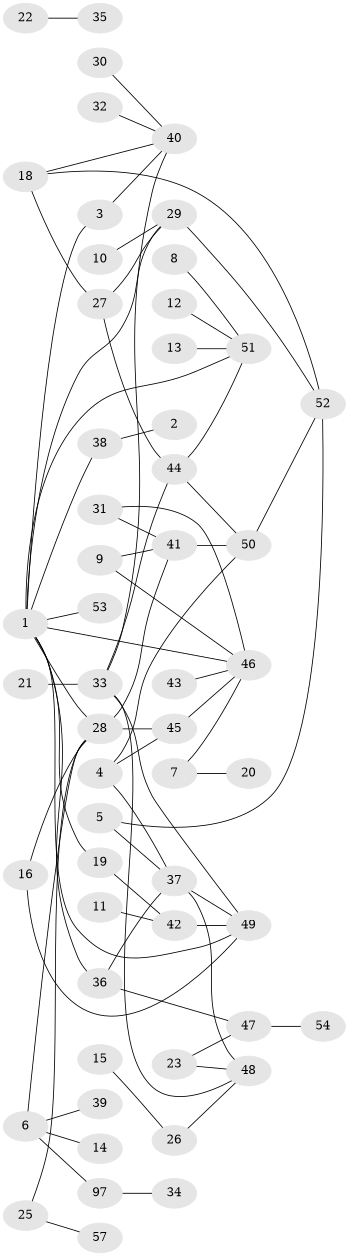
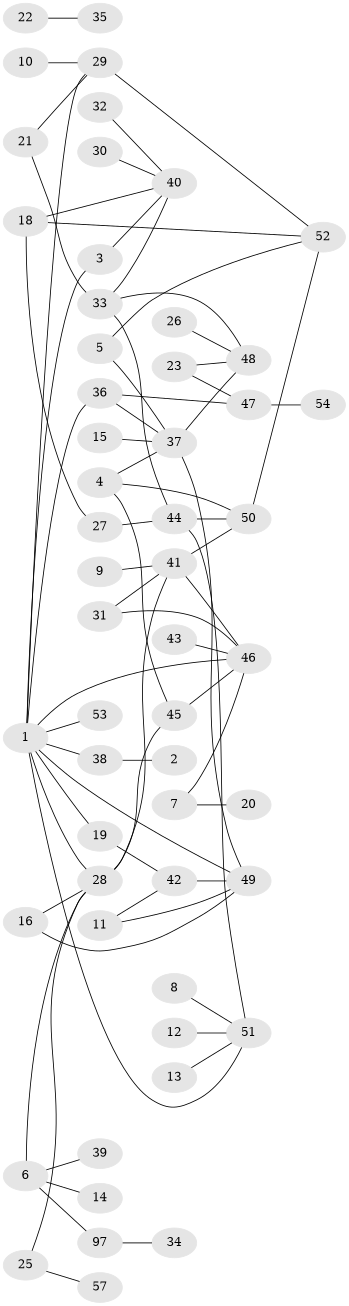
(134, 265) -> (62, 102)
(174, 613) -> (206, 602)
(162, 811) -> (177, 909)
(138, 1099) -> (137, 440)
